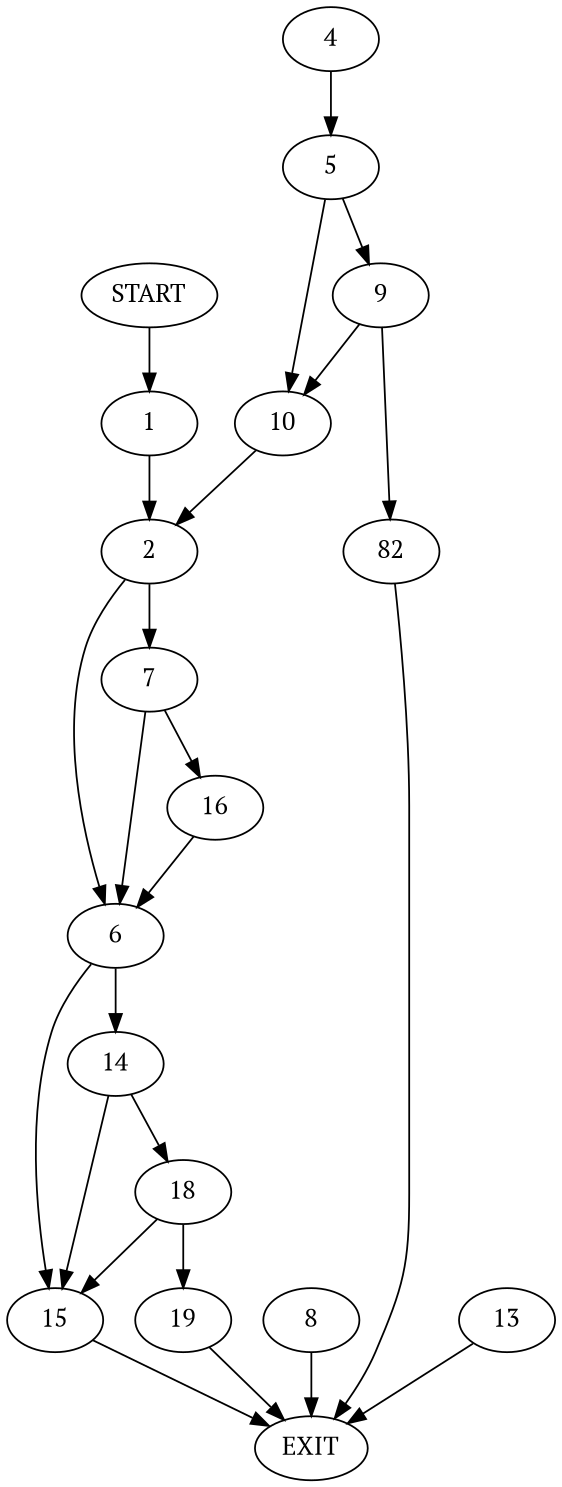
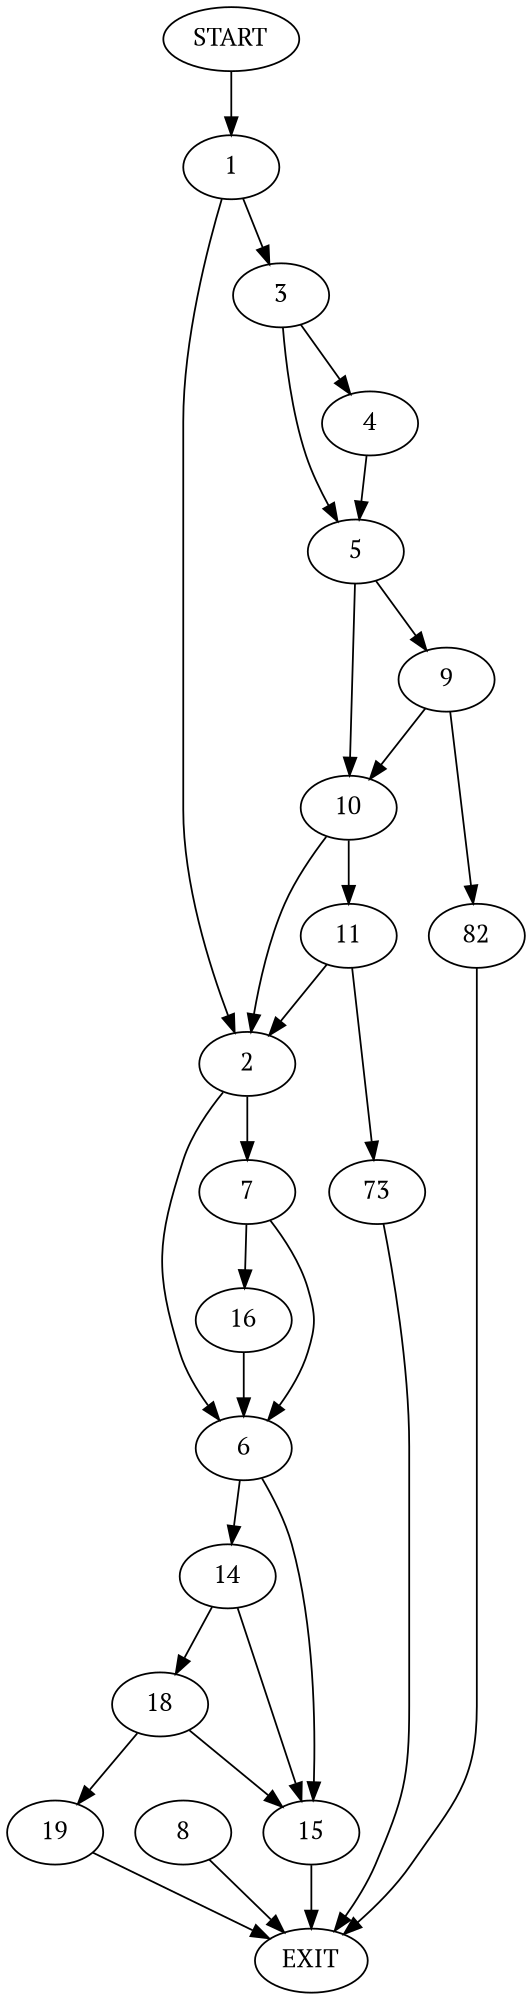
none -> (281, 295)
none -> (349, 936)
(507, 1320) -> (377, 1192)
